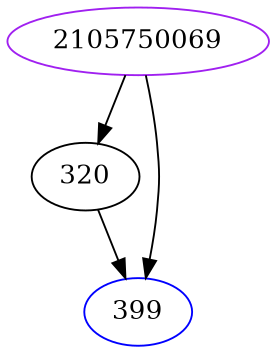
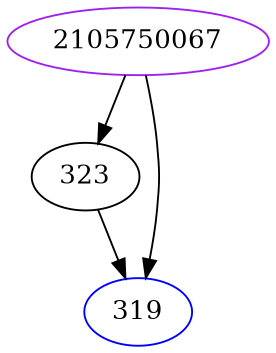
(138, 41) -> (138, 41)
(86, 177) -> (86, 177)
(138, 312) -> (138, 312)
